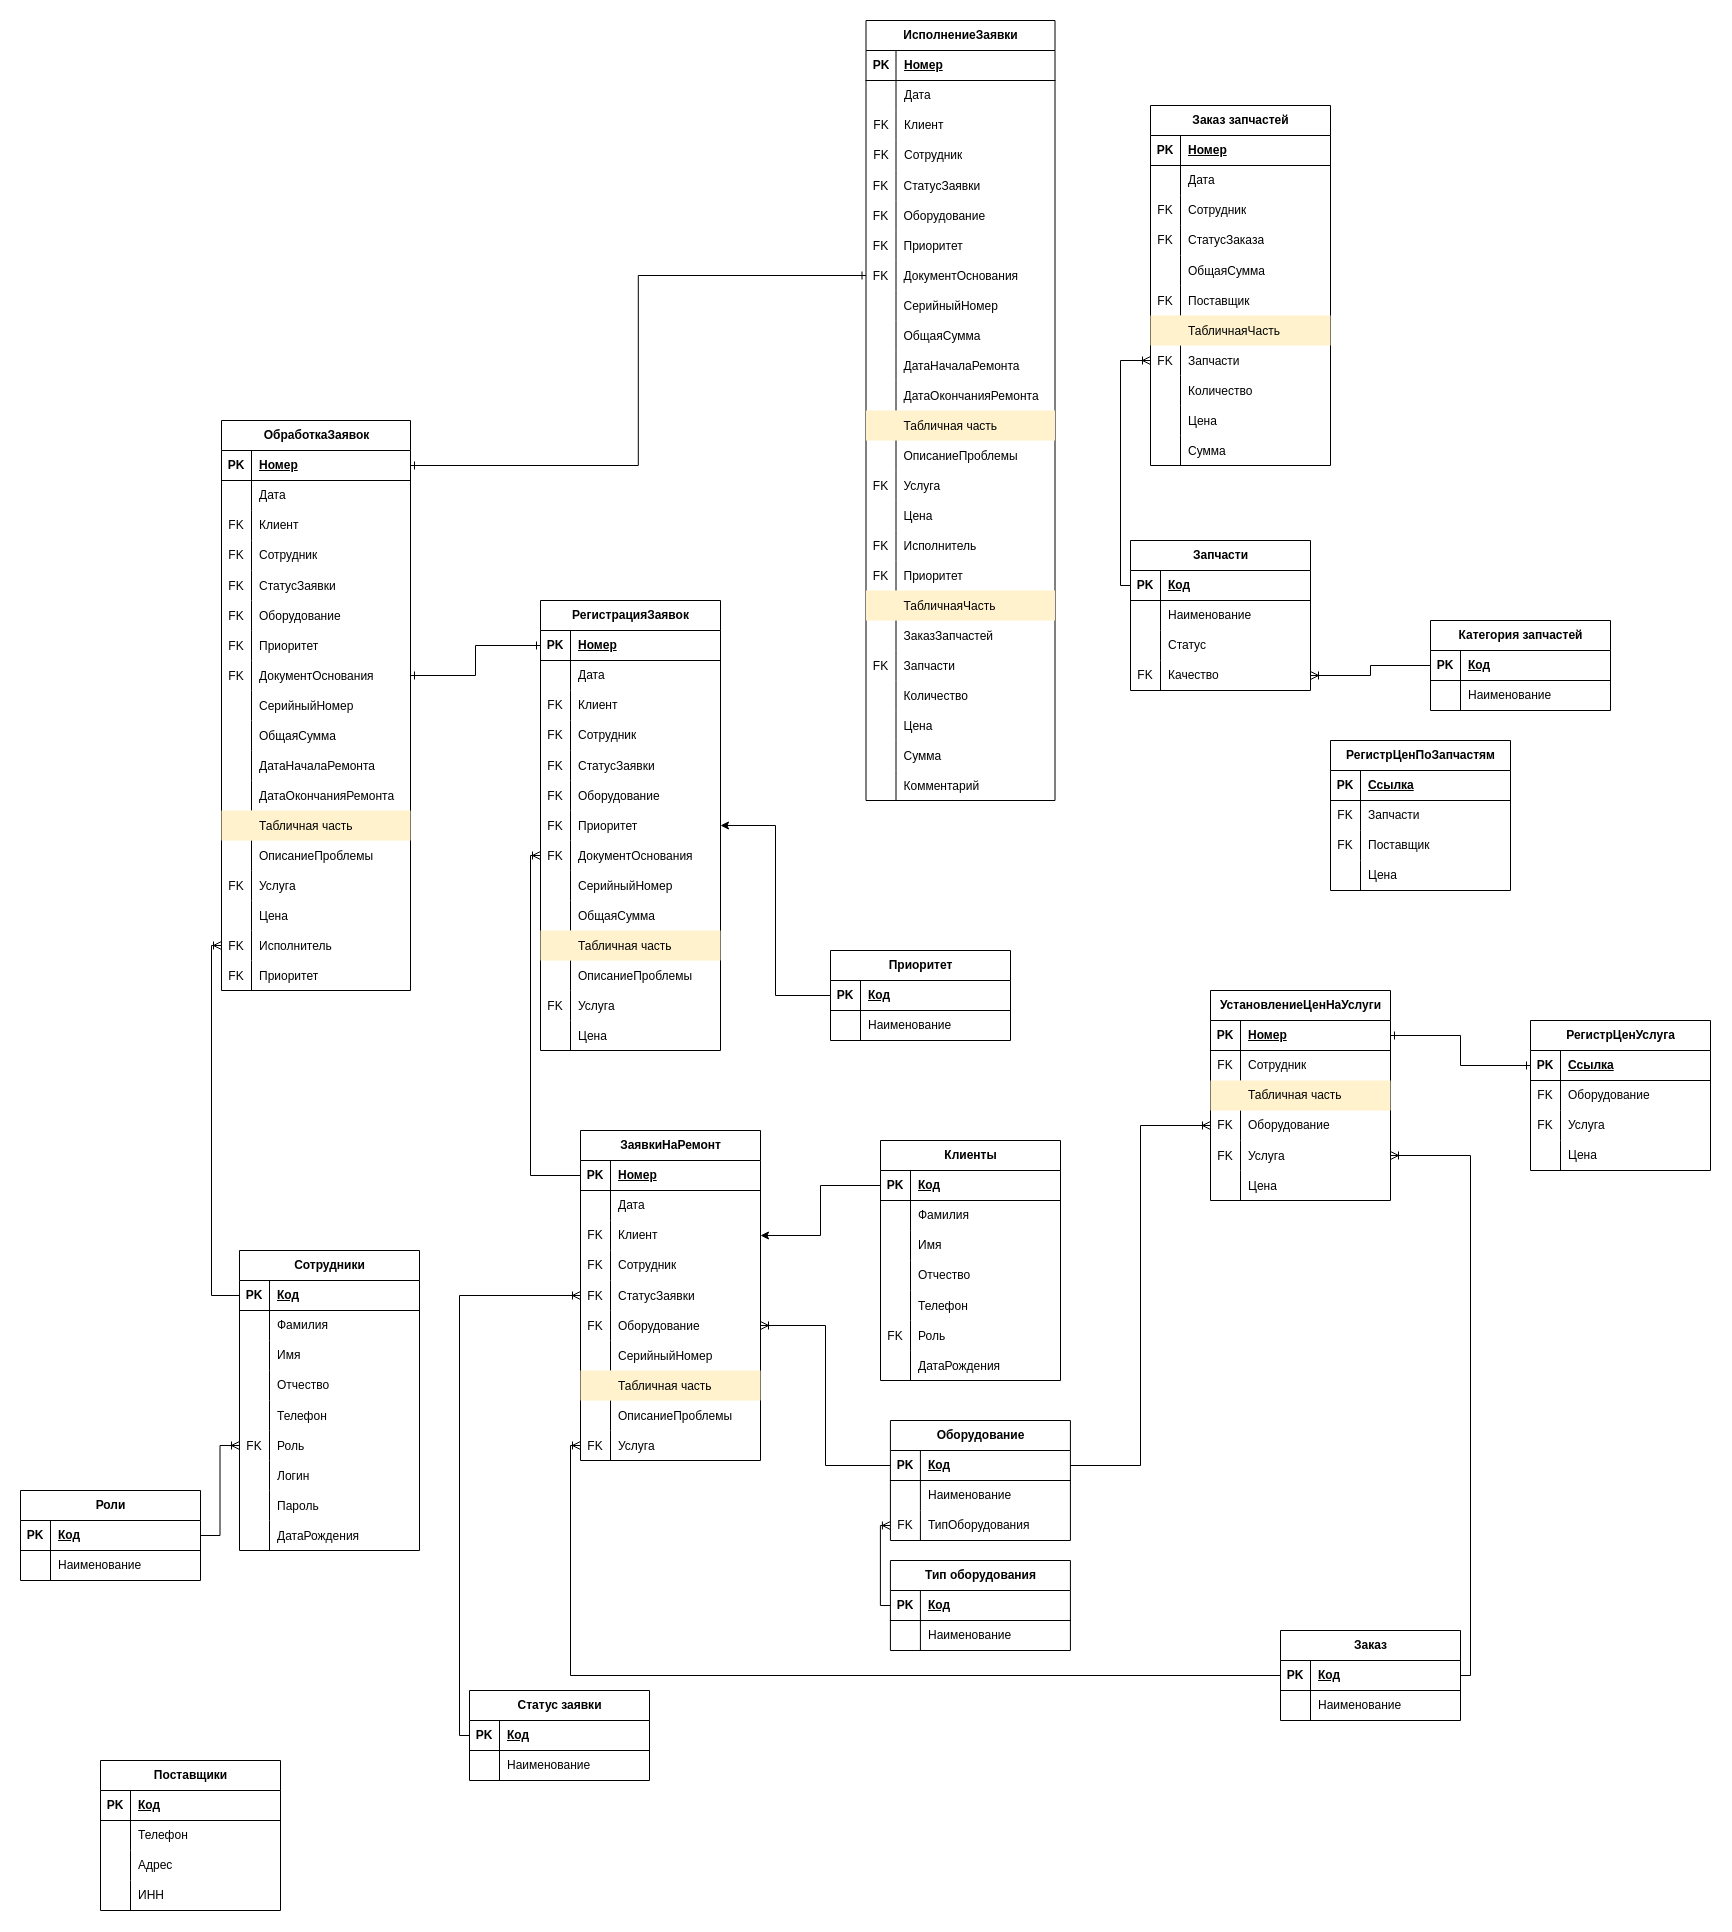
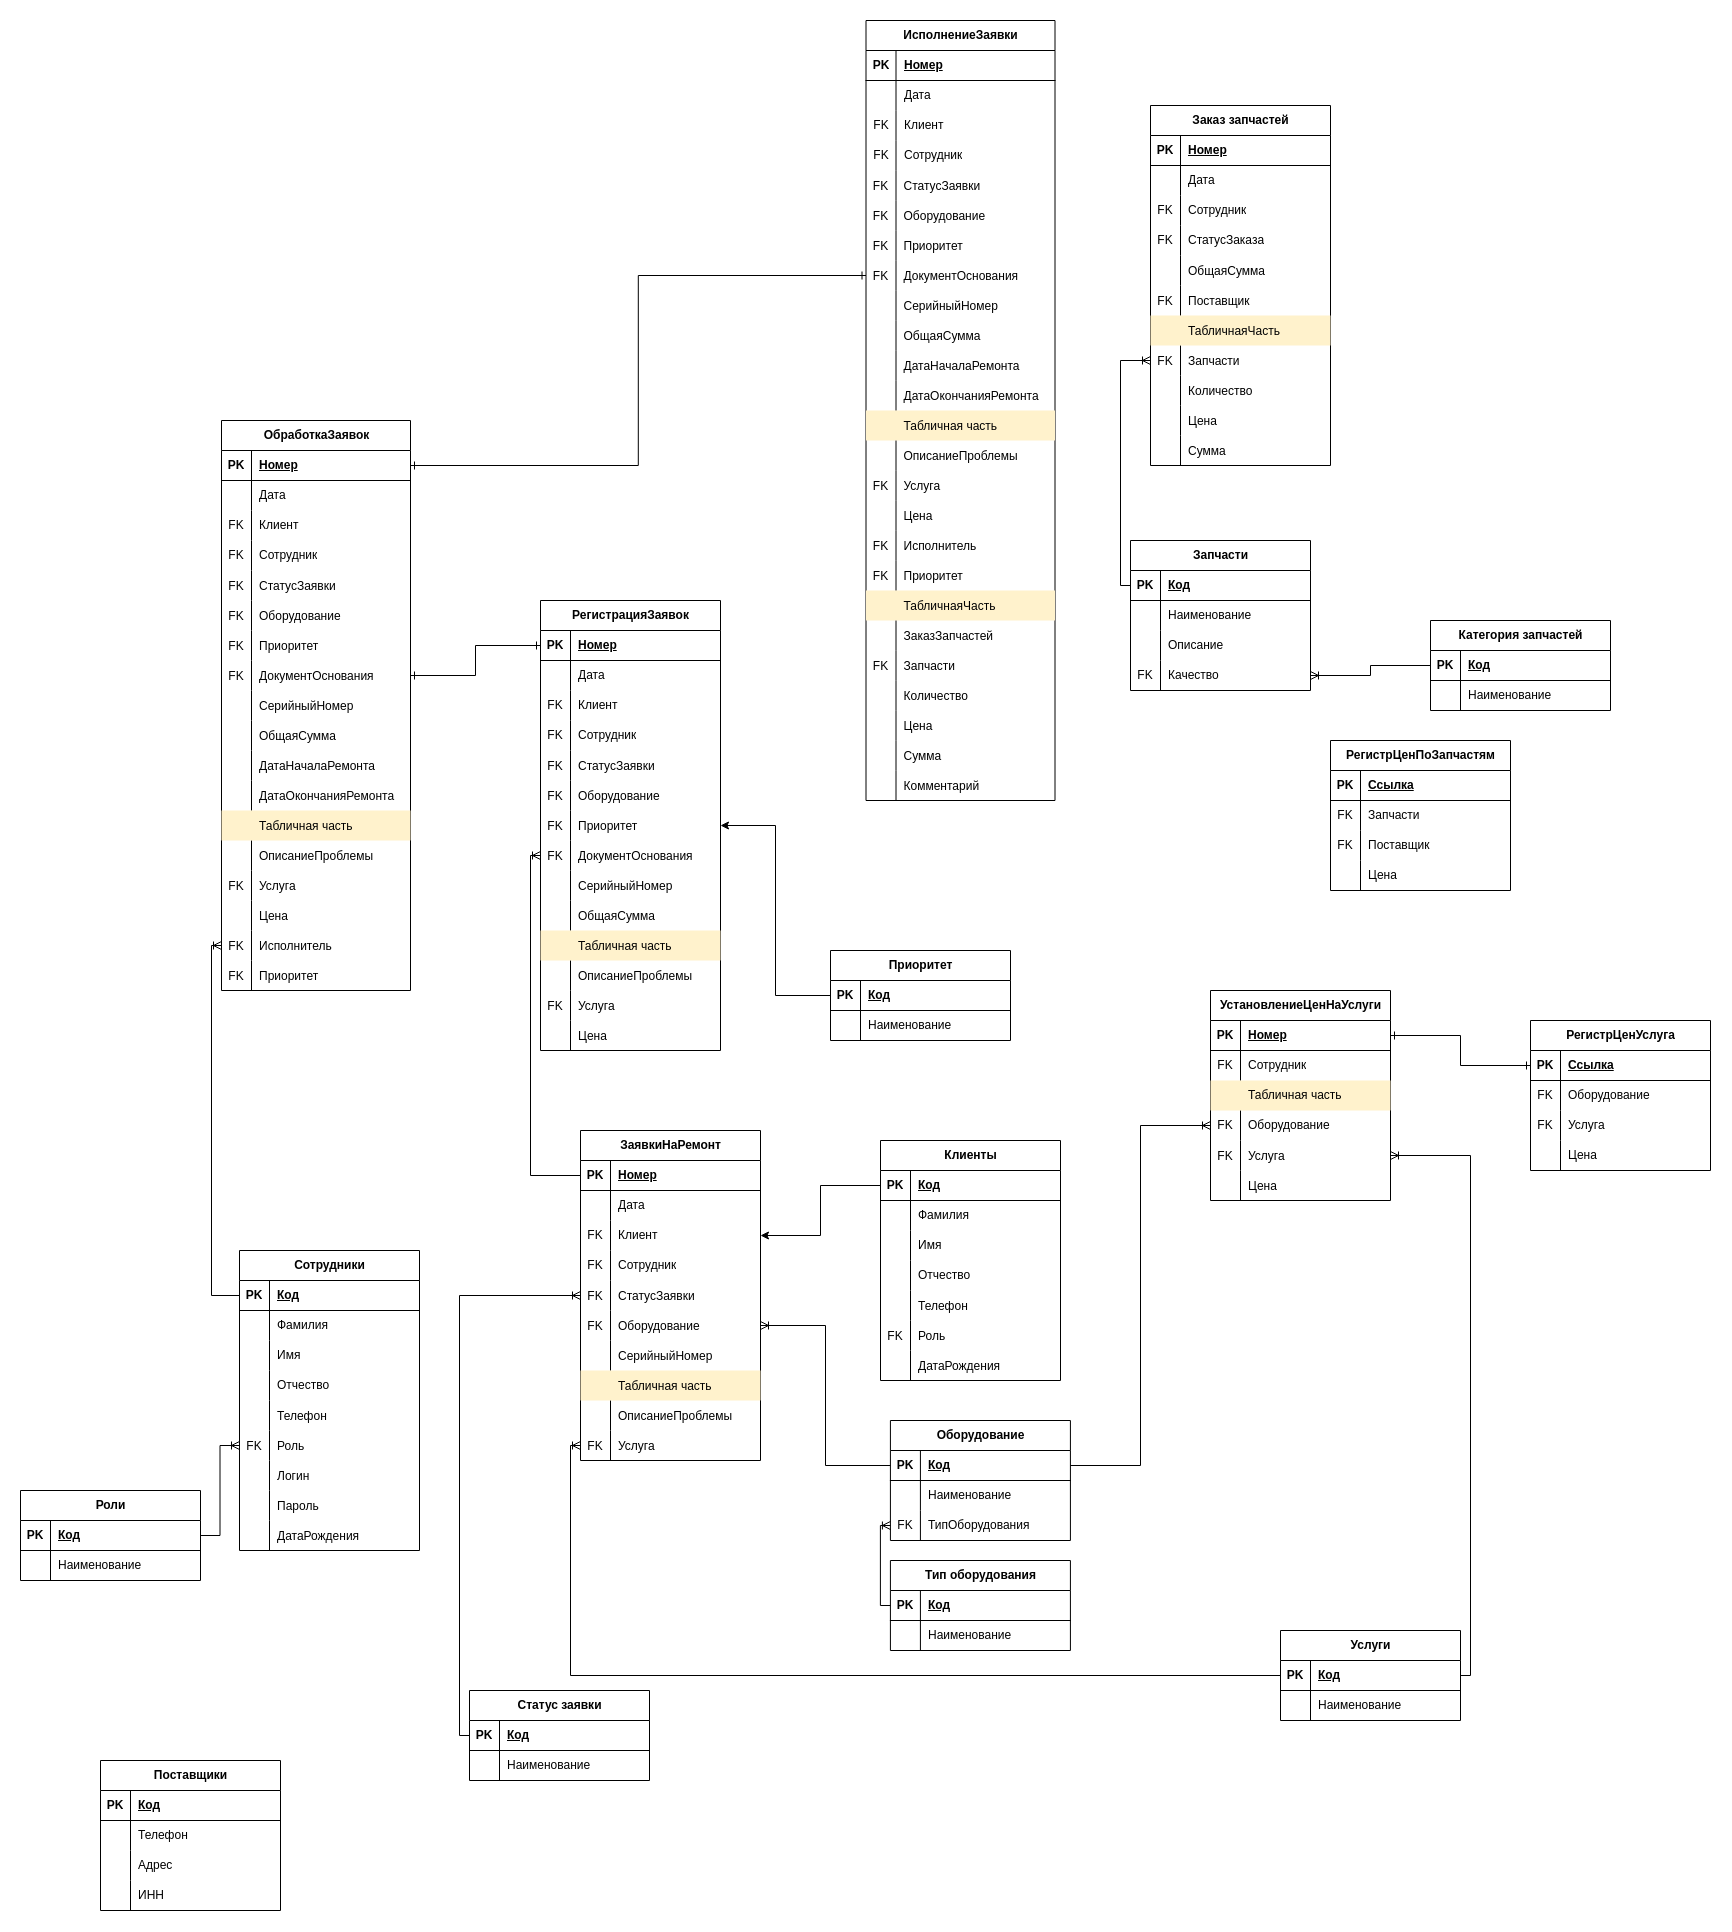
(1189, 646) -> (1195, 646)
(1371, 1646) -> (1371, 1646)
